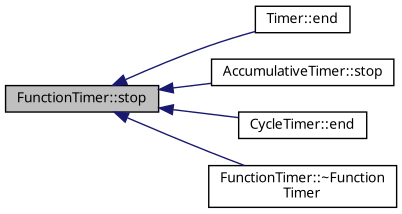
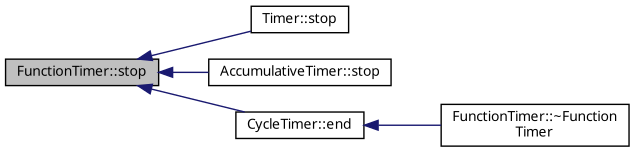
(303, 19) -> (300, 19)
(186, 142) -> (410, 125)
